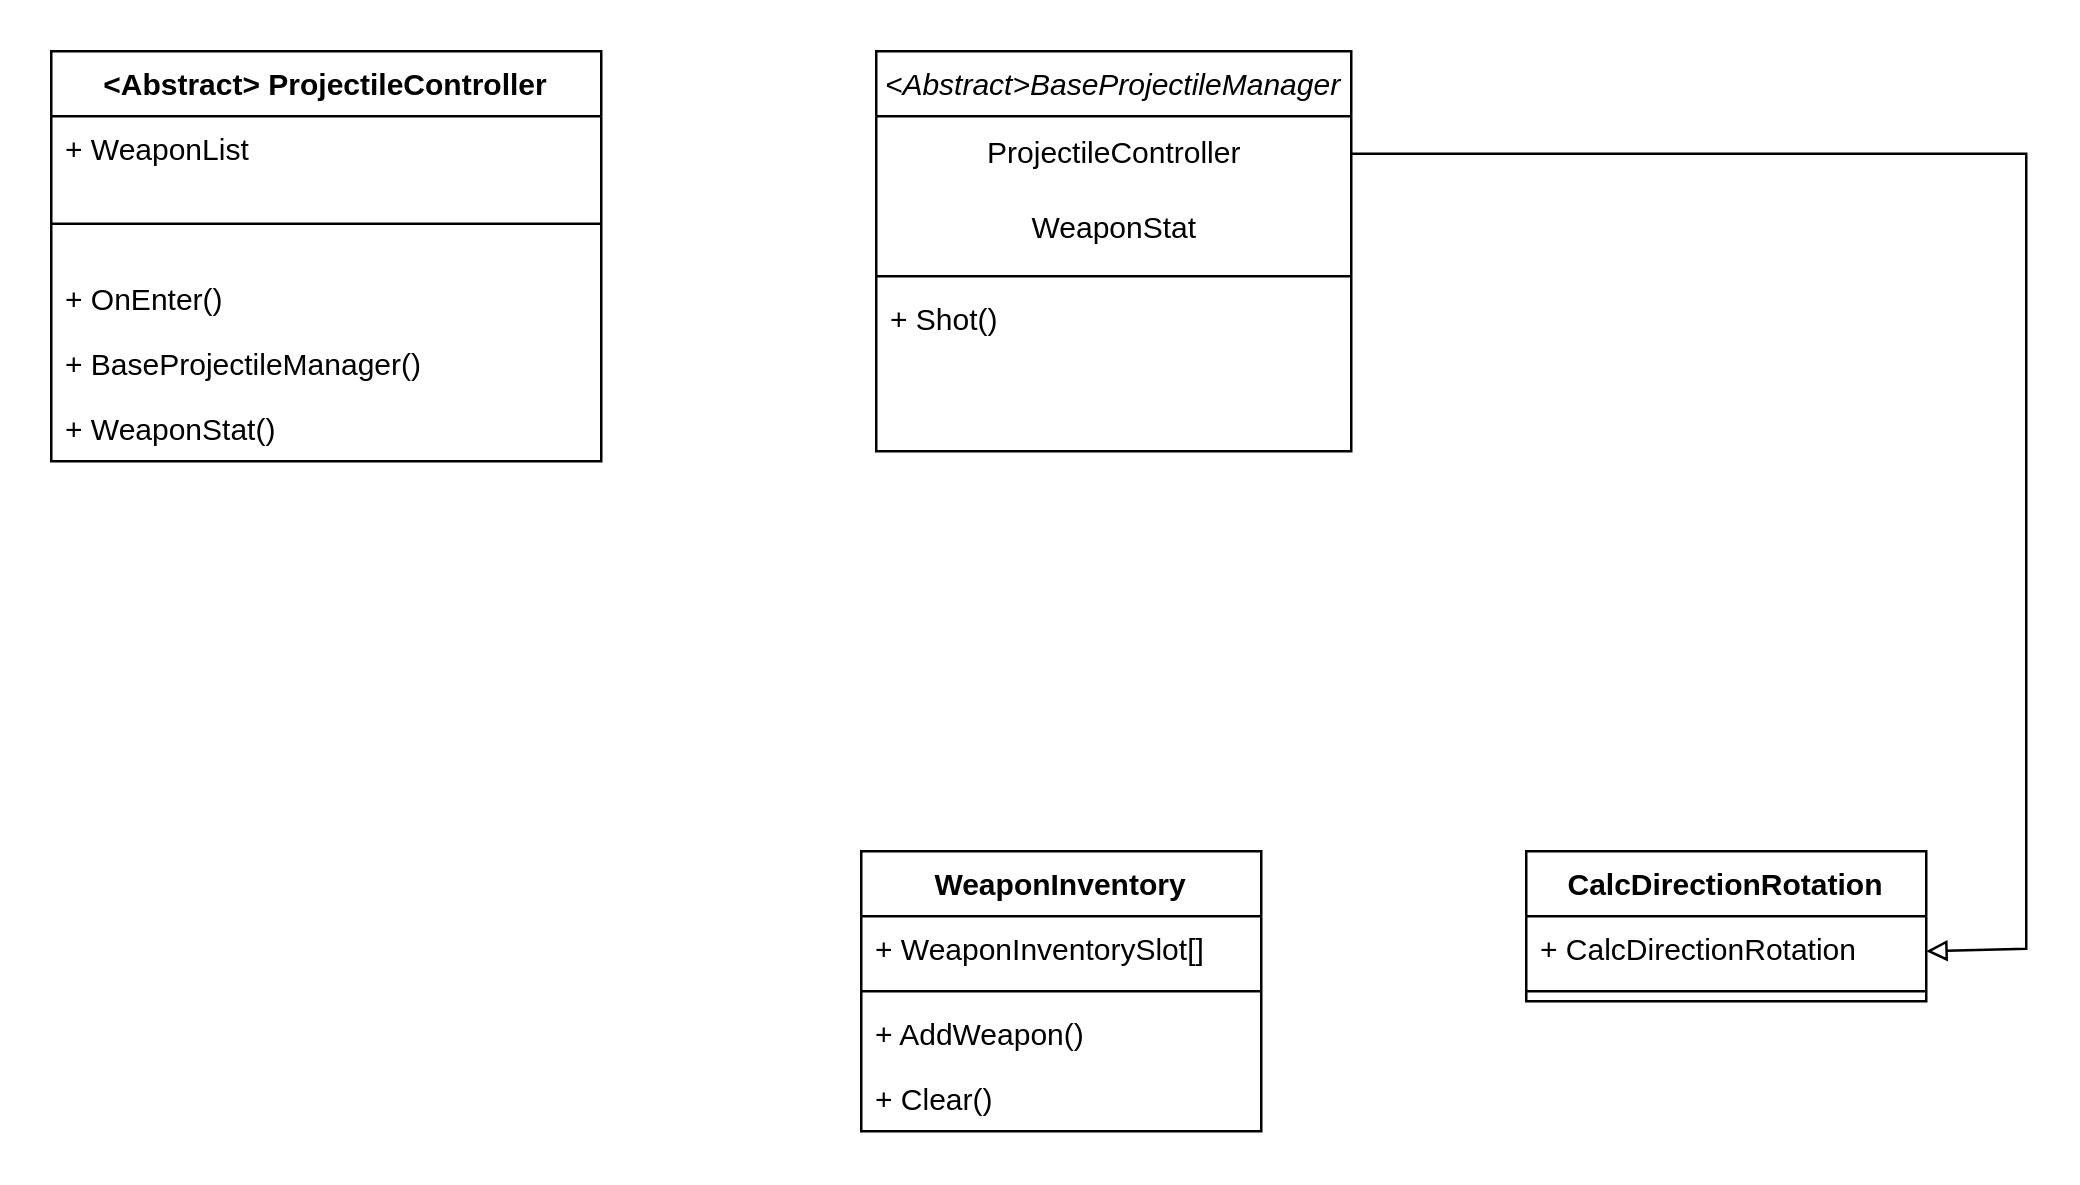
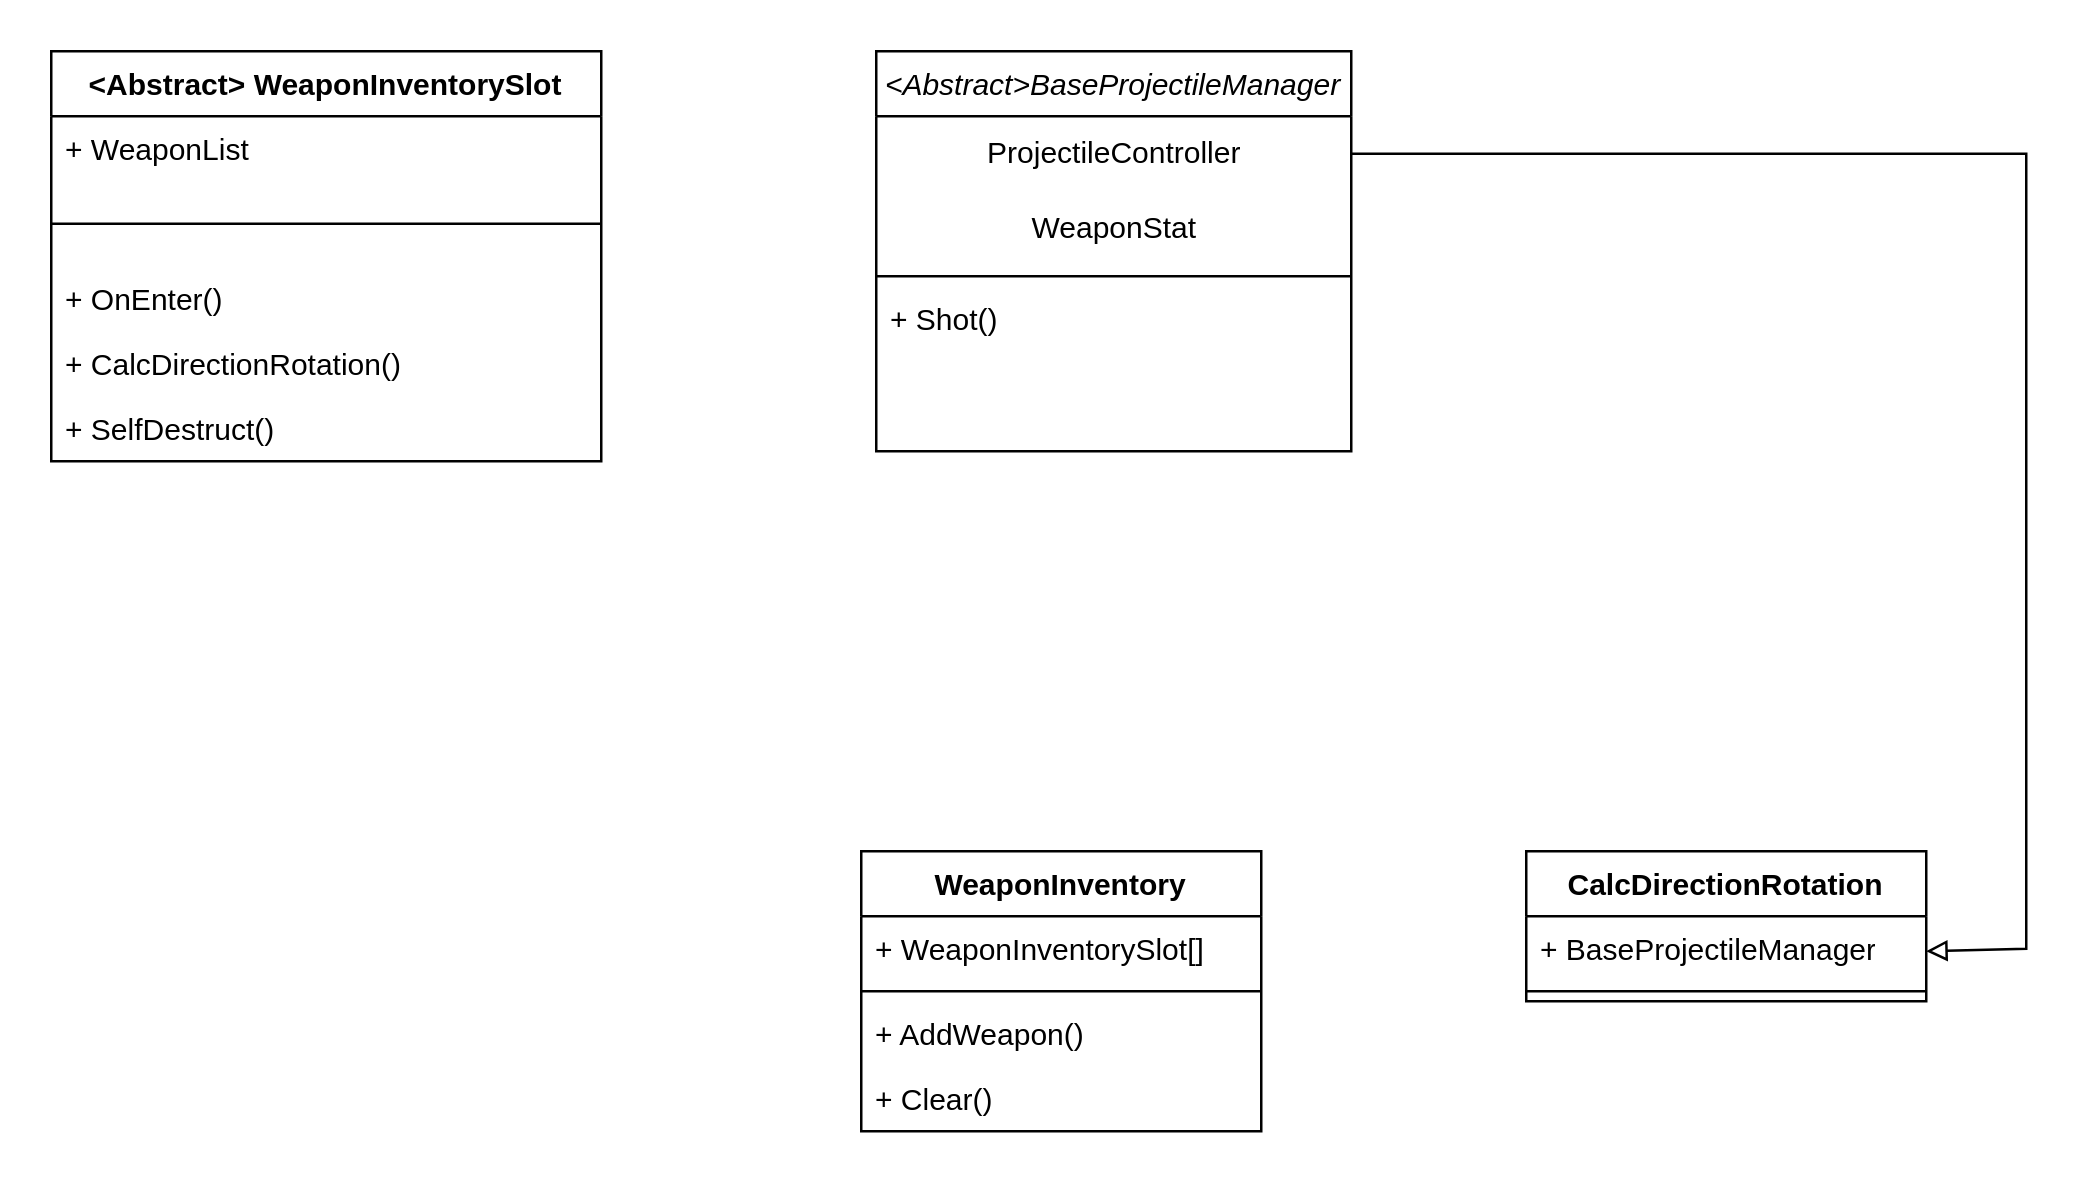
(326, 87) -> (326, 87)
(268, 367) -> (261, 367)
(180, 432) -> (193, 432)
(1715, 952) -> (1723, 952)
